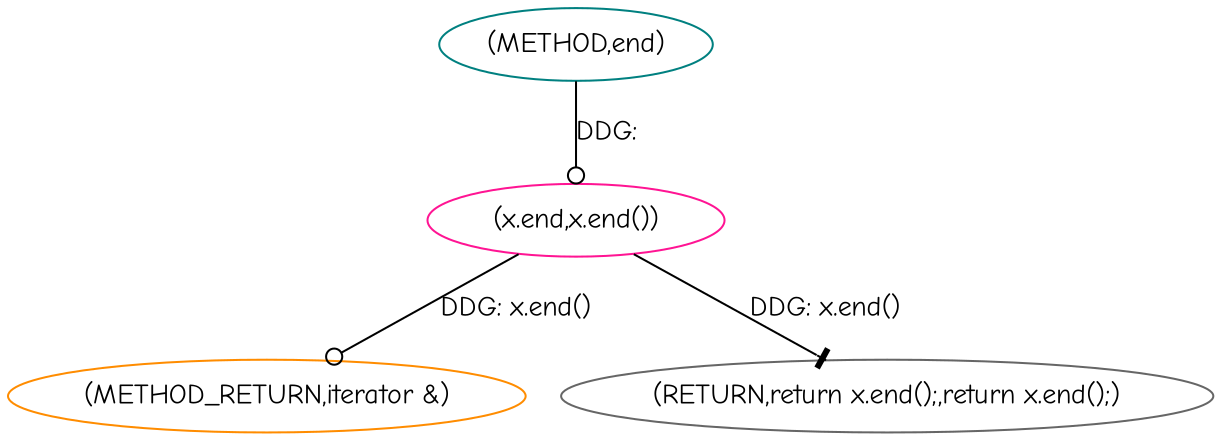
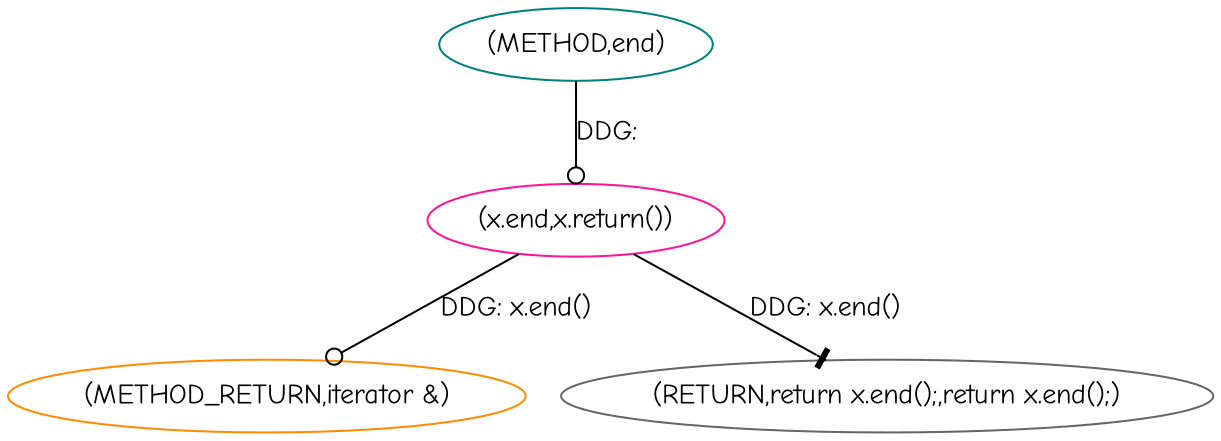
(576, 220) -> (576, 220)
